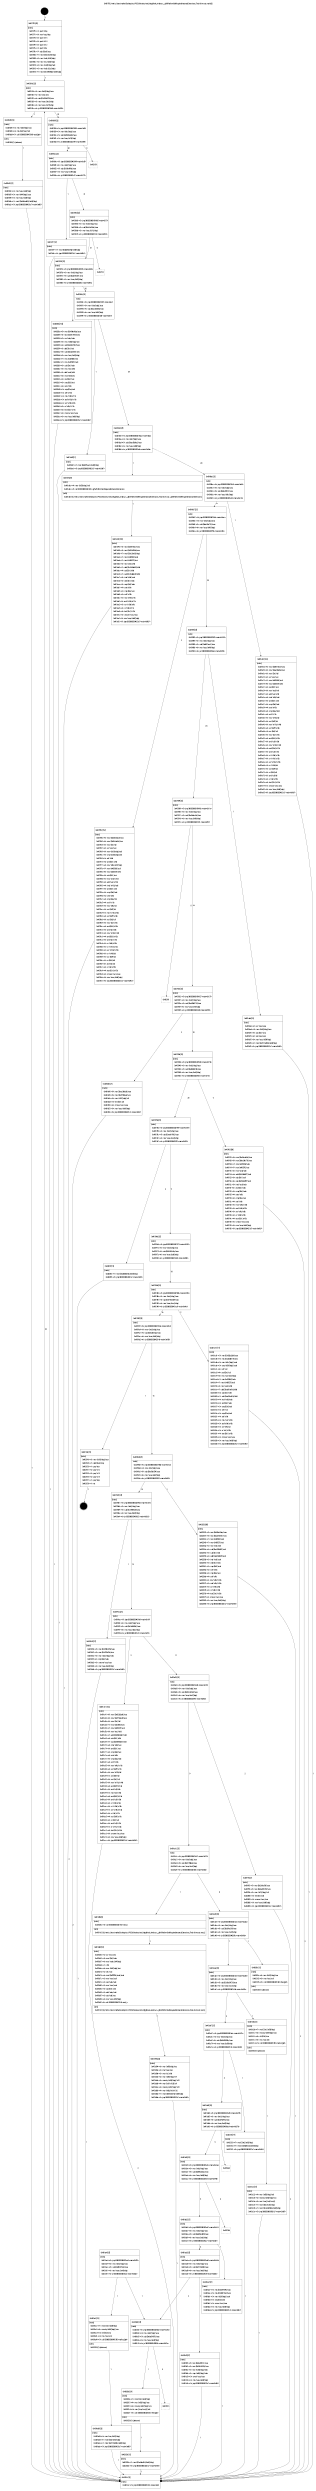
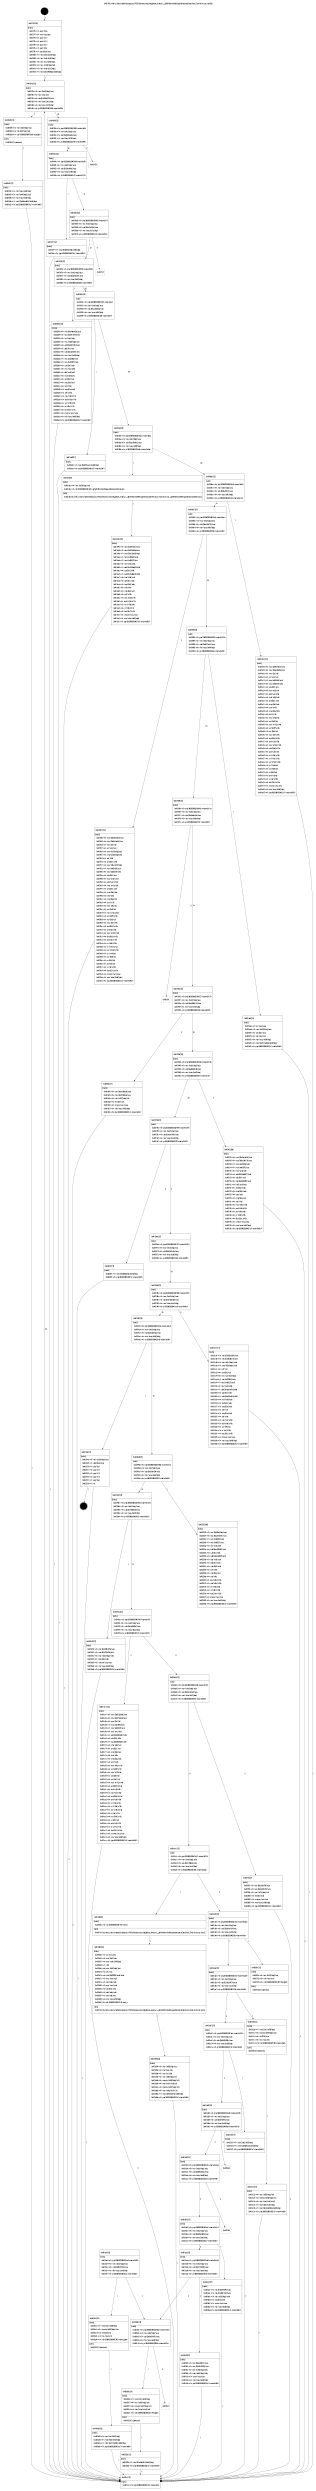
(295, 2077) -> (81, 1997)
